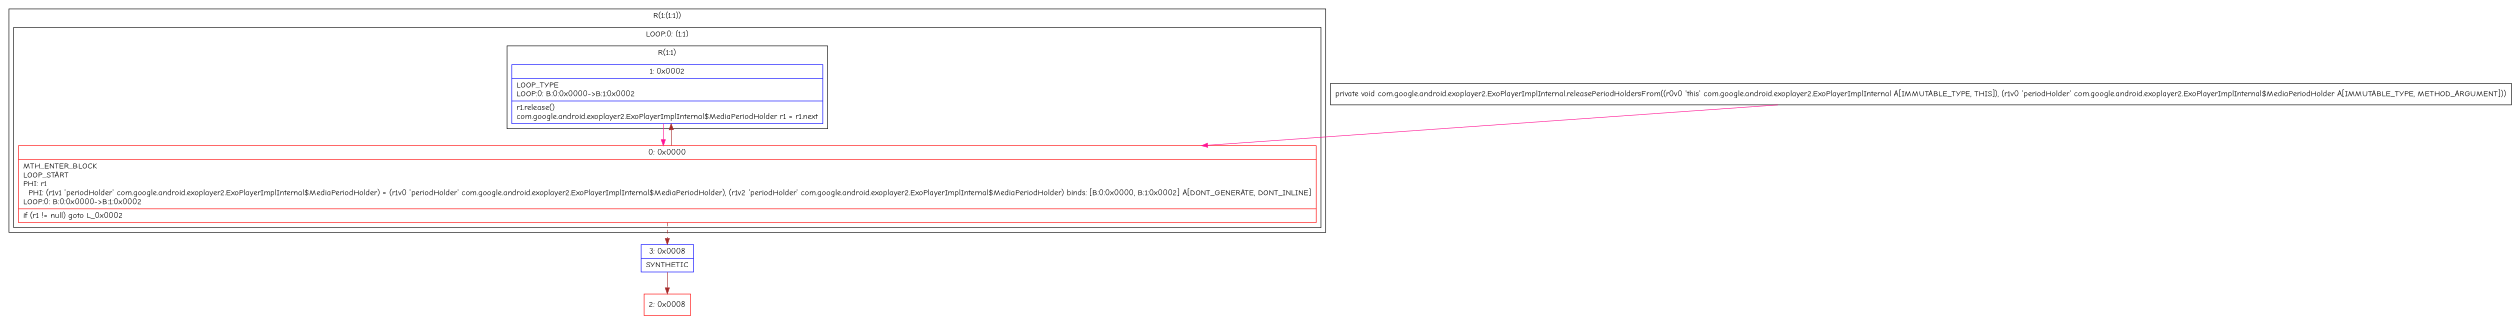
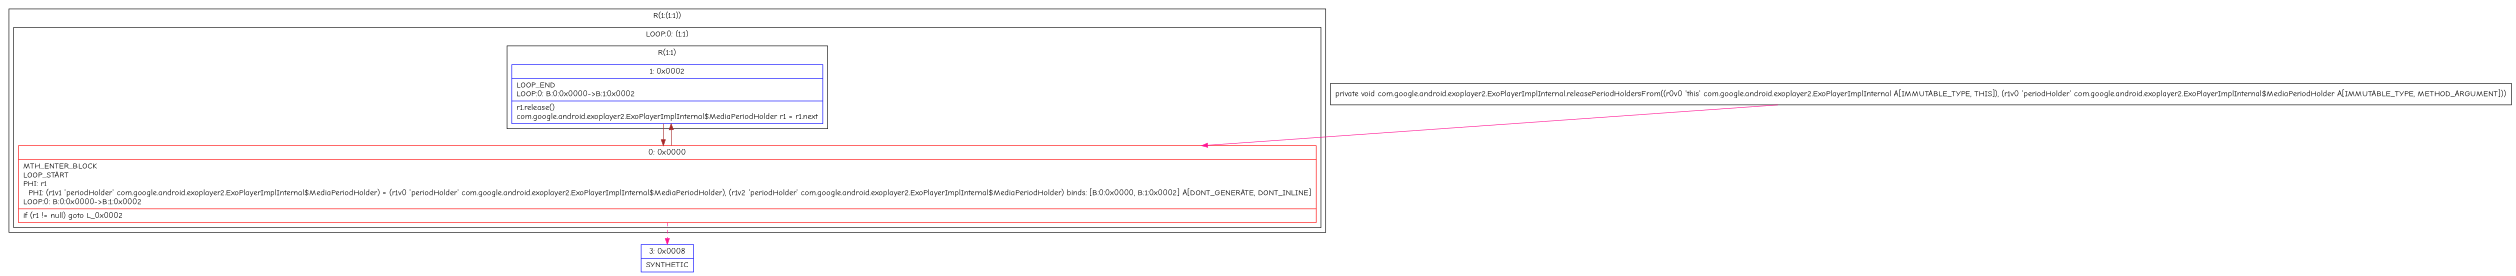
(538, 85) -> (536, 85)
(663, 133) -> (663, 133)
(667, 231) -> (667, 231)
(667, 305) -> none
